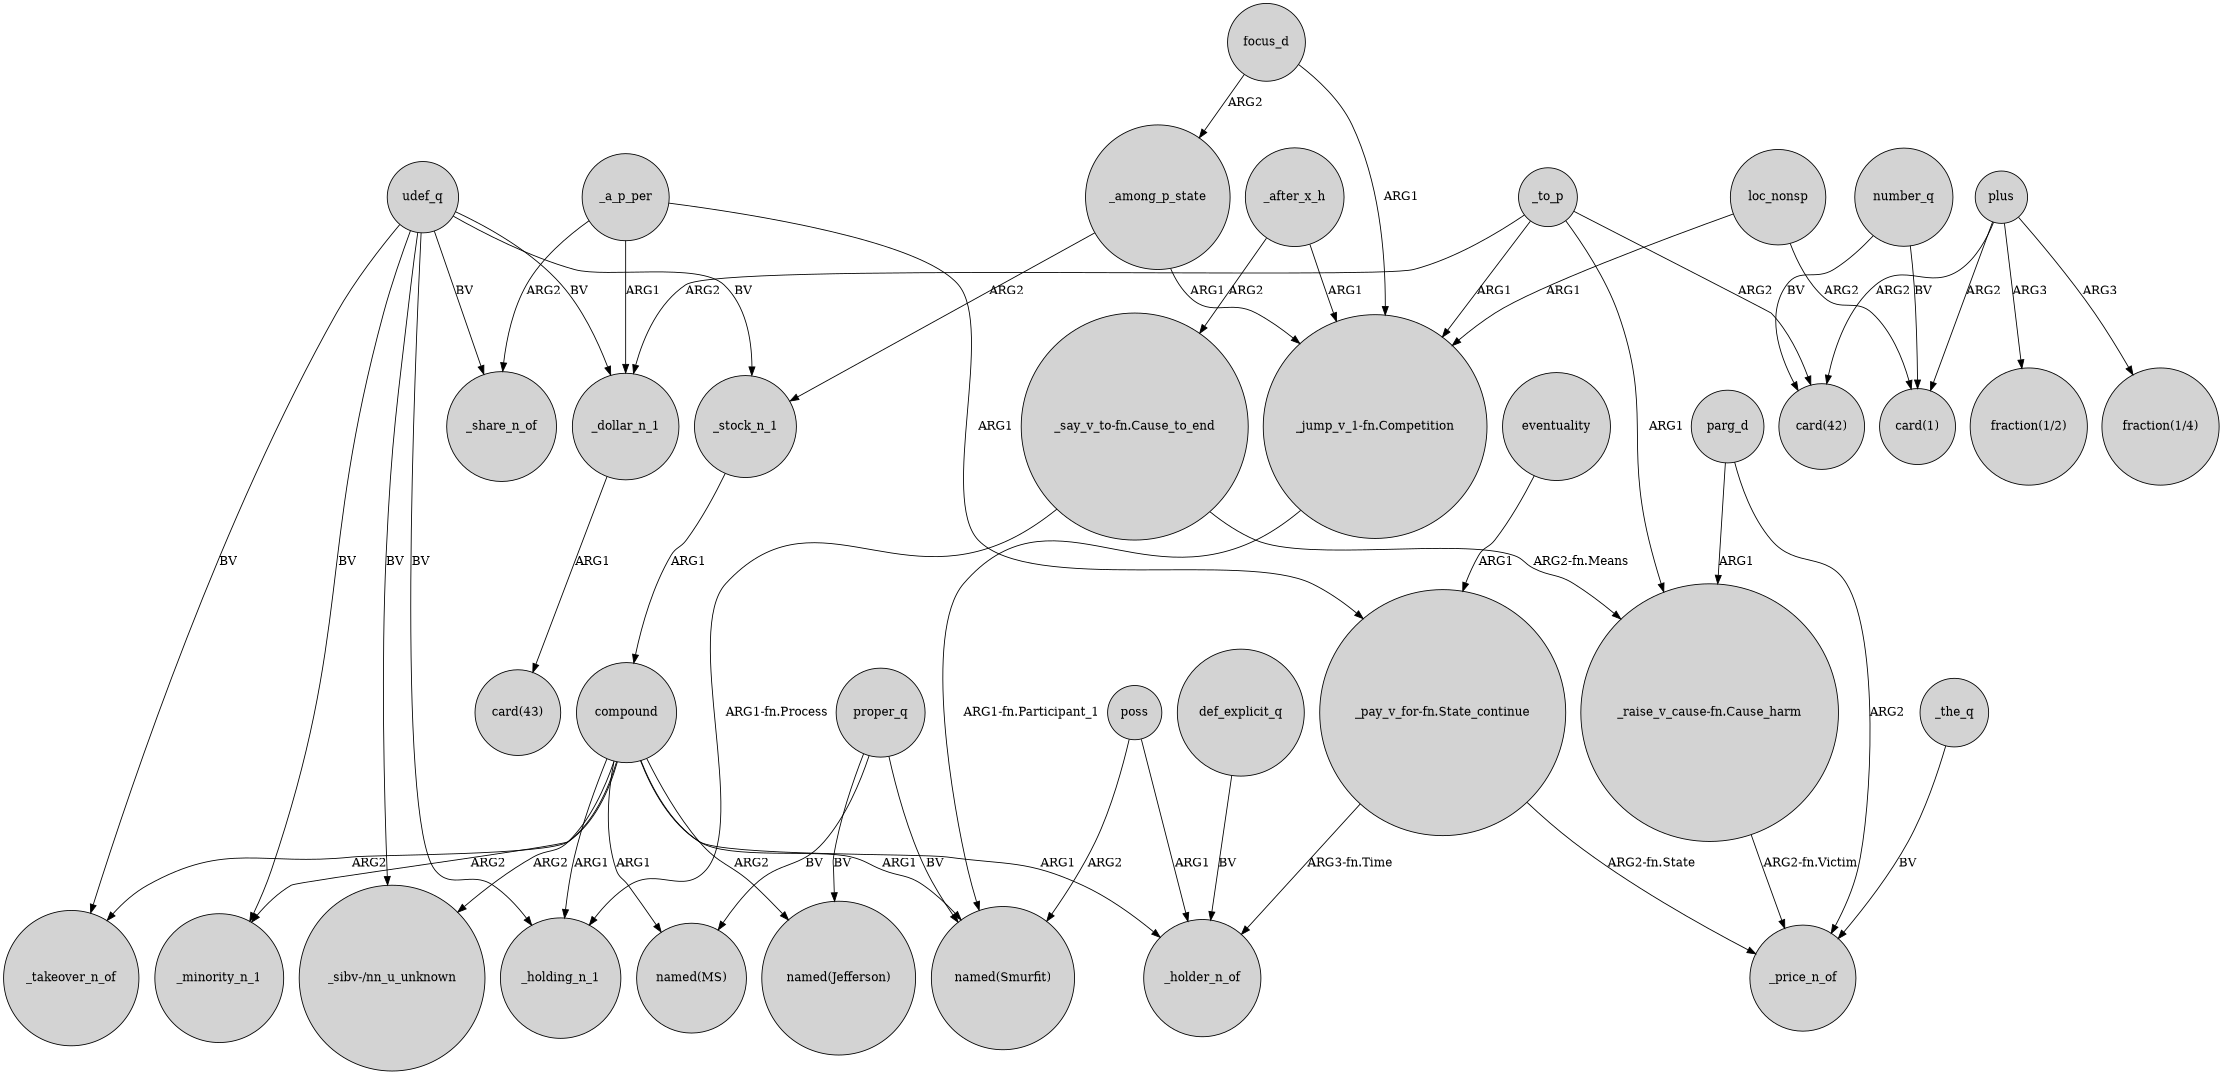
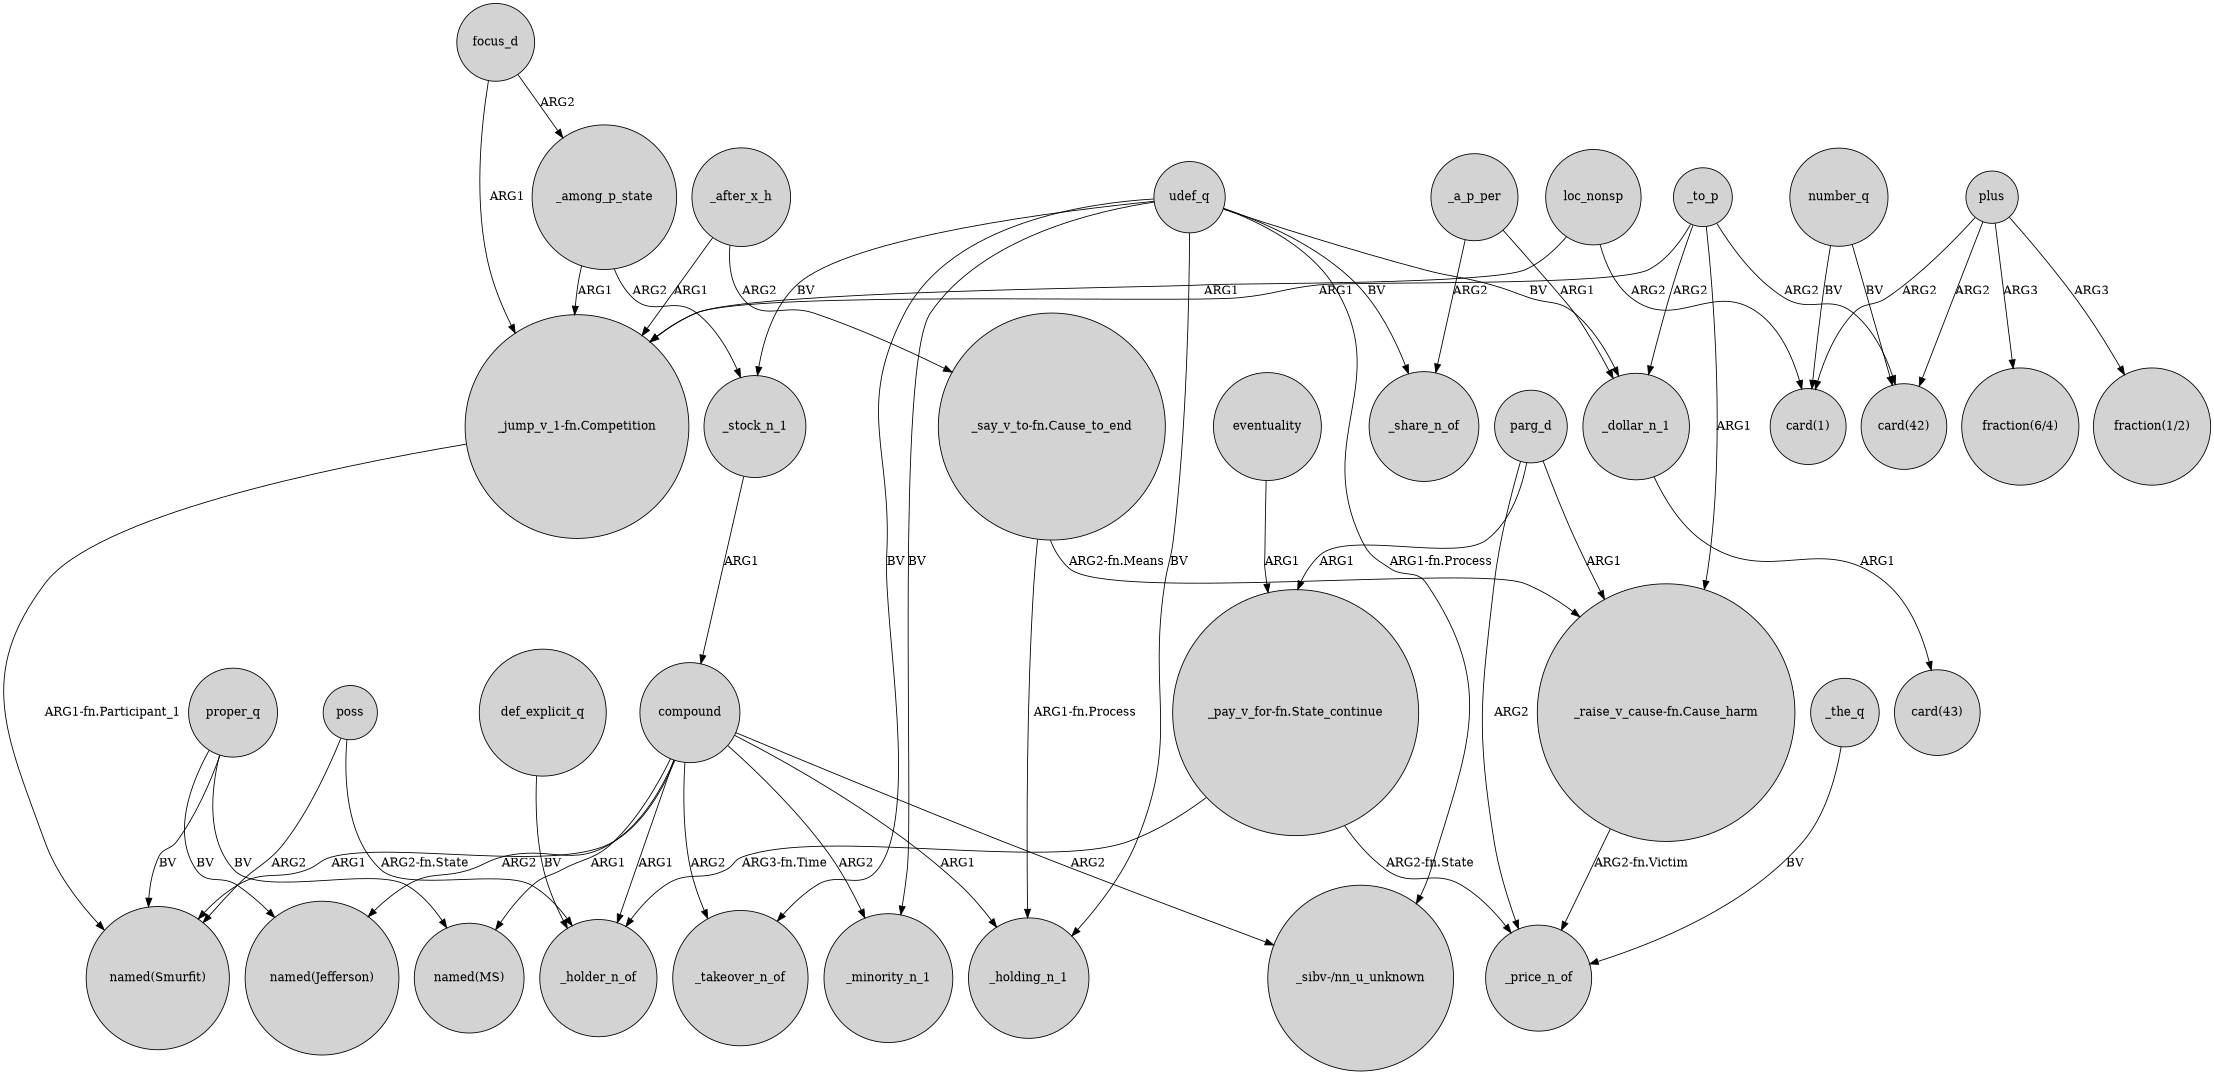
(2161, 427) -> (2020, 427)
(964, 458) -> (1431, 548)
(395, 562) -> (1441, 562)
(1192, 863) -> (425, 863)
